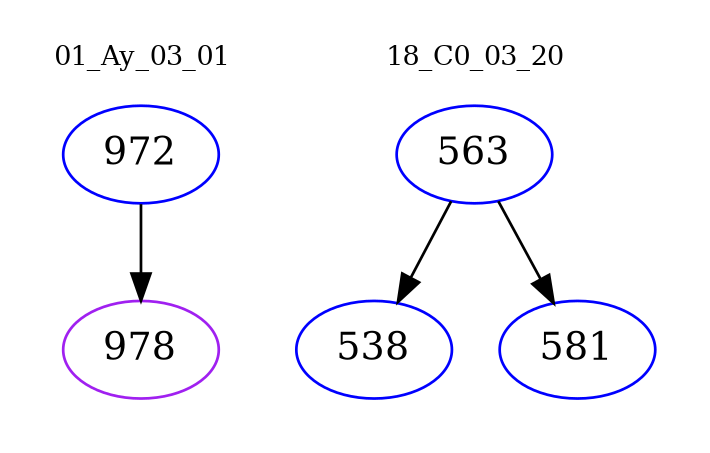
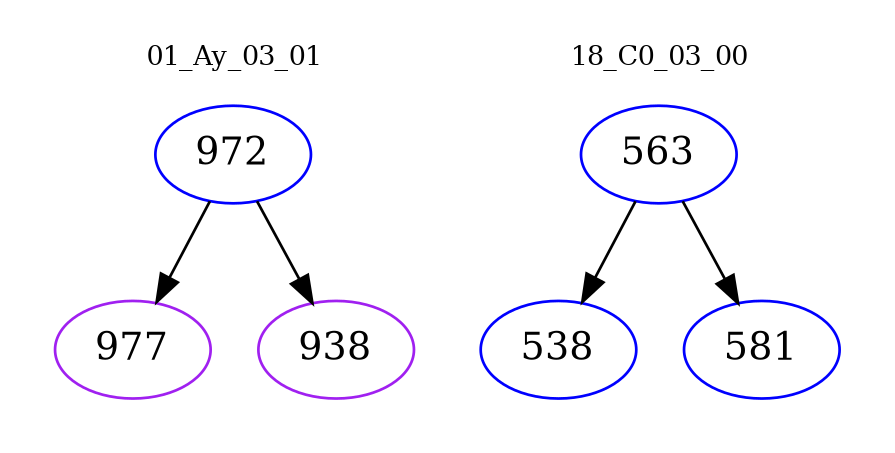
(476, 58) -> (660, 58)
none -> (133, 350)
(141, 350) -> (336, 350)
